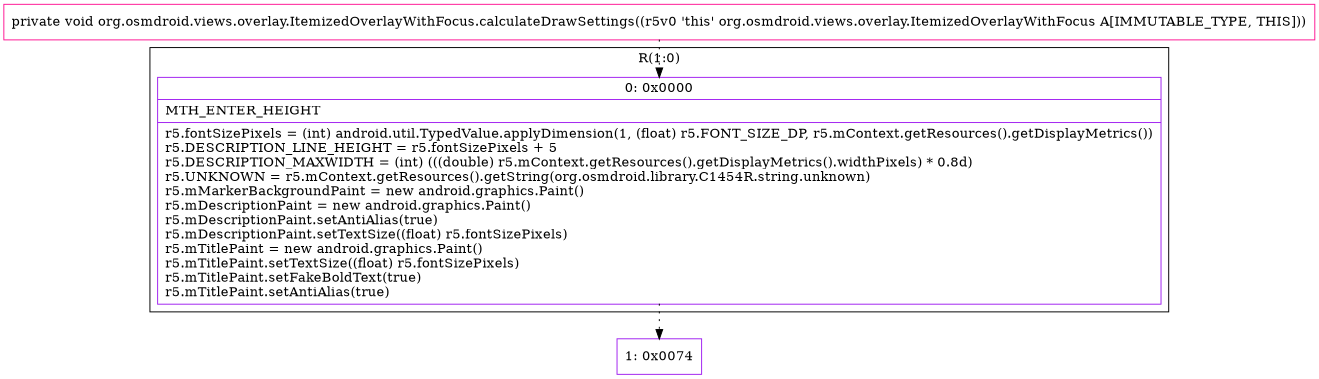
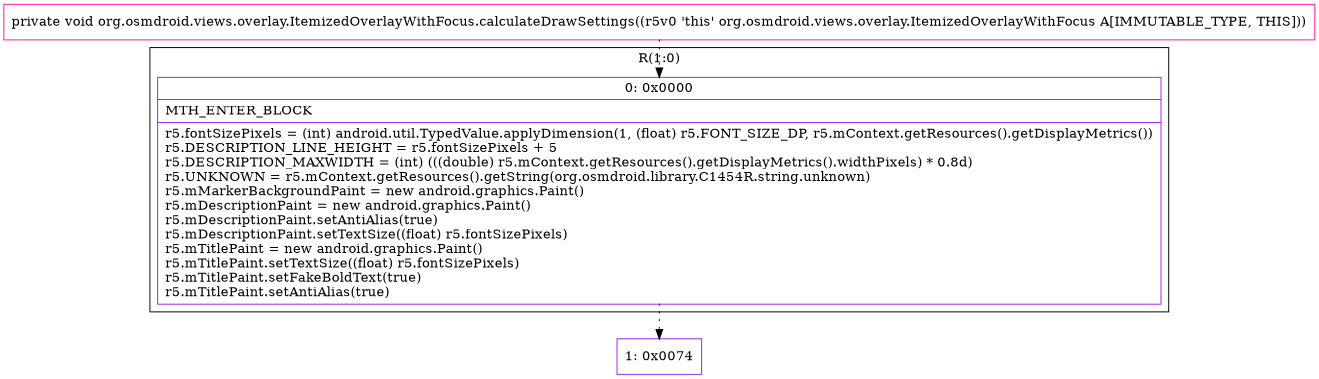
(243, 111) -> (239, 111)
